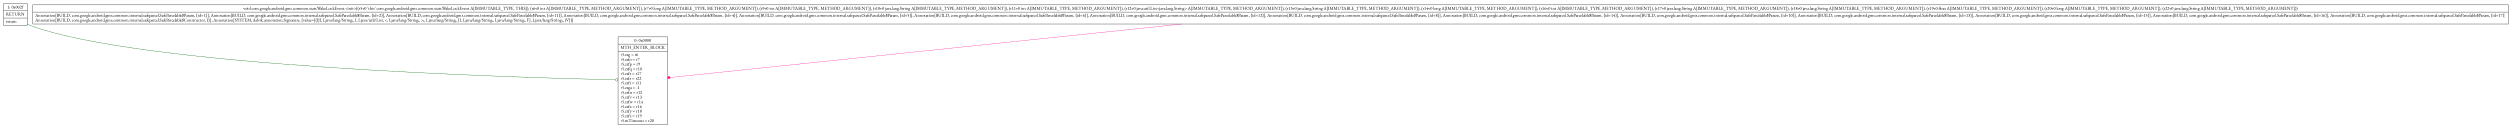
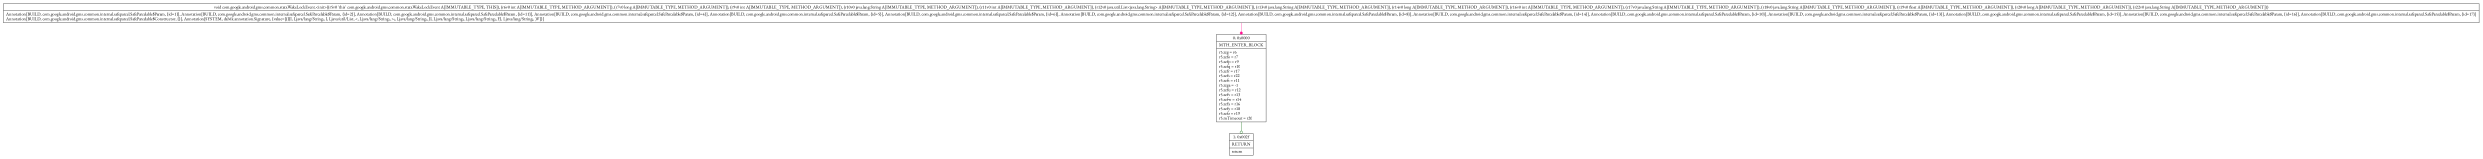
(320, 67) -> (1241, 126)
